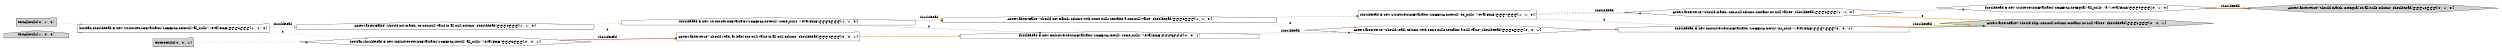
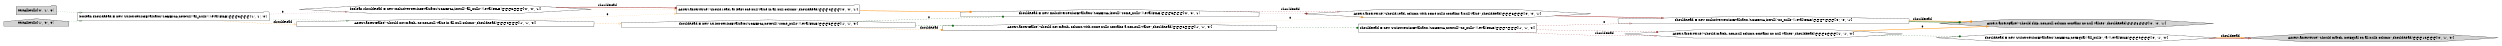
(173, 43) -> none
